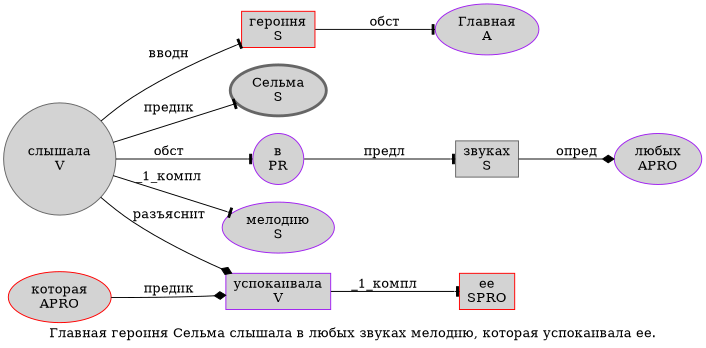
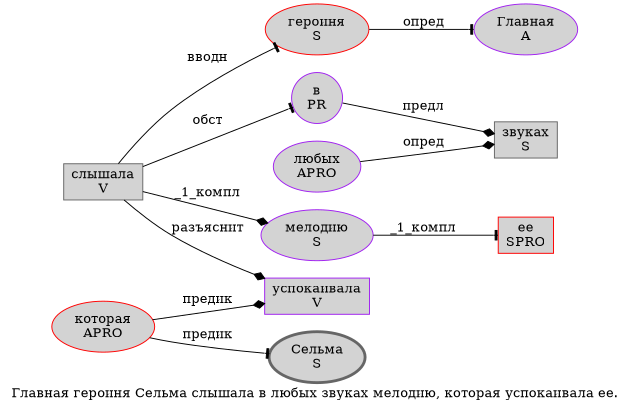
(385, 22) -> (423, 22)
(278, 29) -> (317, 29)
(173, 124) -> (207, 347)
(60, 159) -> (103, 182)
(377, 159) -> (413, 117)
(561, 159) -> (422, 154)
(170, 194) -> (200, 206)
(393, 291) -> (433, 235)
